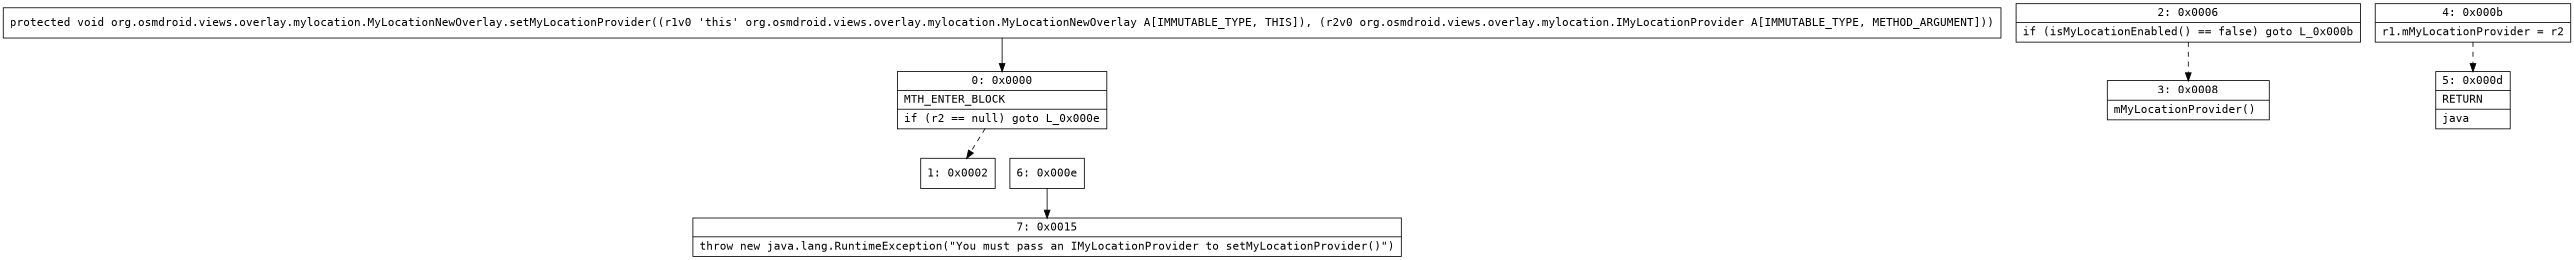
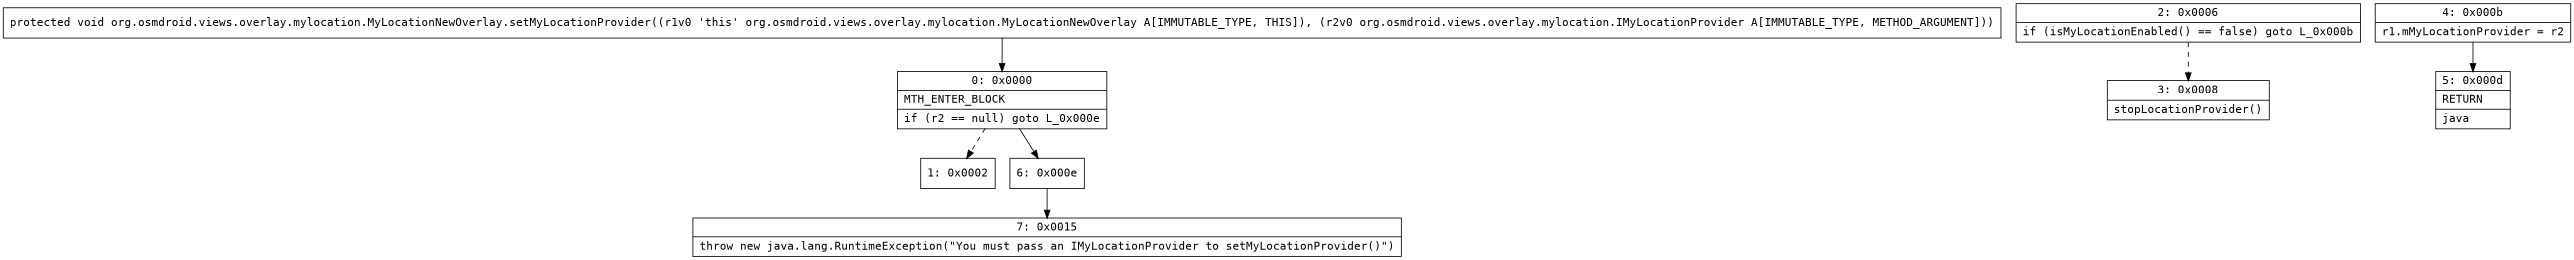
(2473, 53) -> (2473, 53)
(2185, 110) -> (2188, 110)
none -> (1027, 140)
